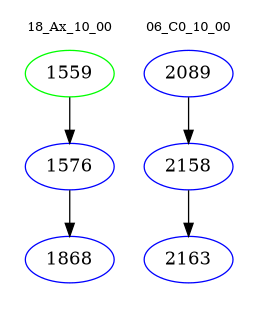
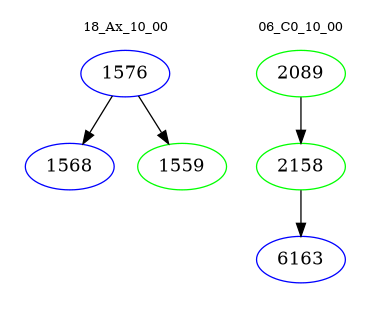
(189, 74) -> (301, 74)
(70, 114) -> (150, 114)
(189, 167) -> (301, 167)
(70, 260) -> (70, 167)
(189, 260) -> (301, 260)
